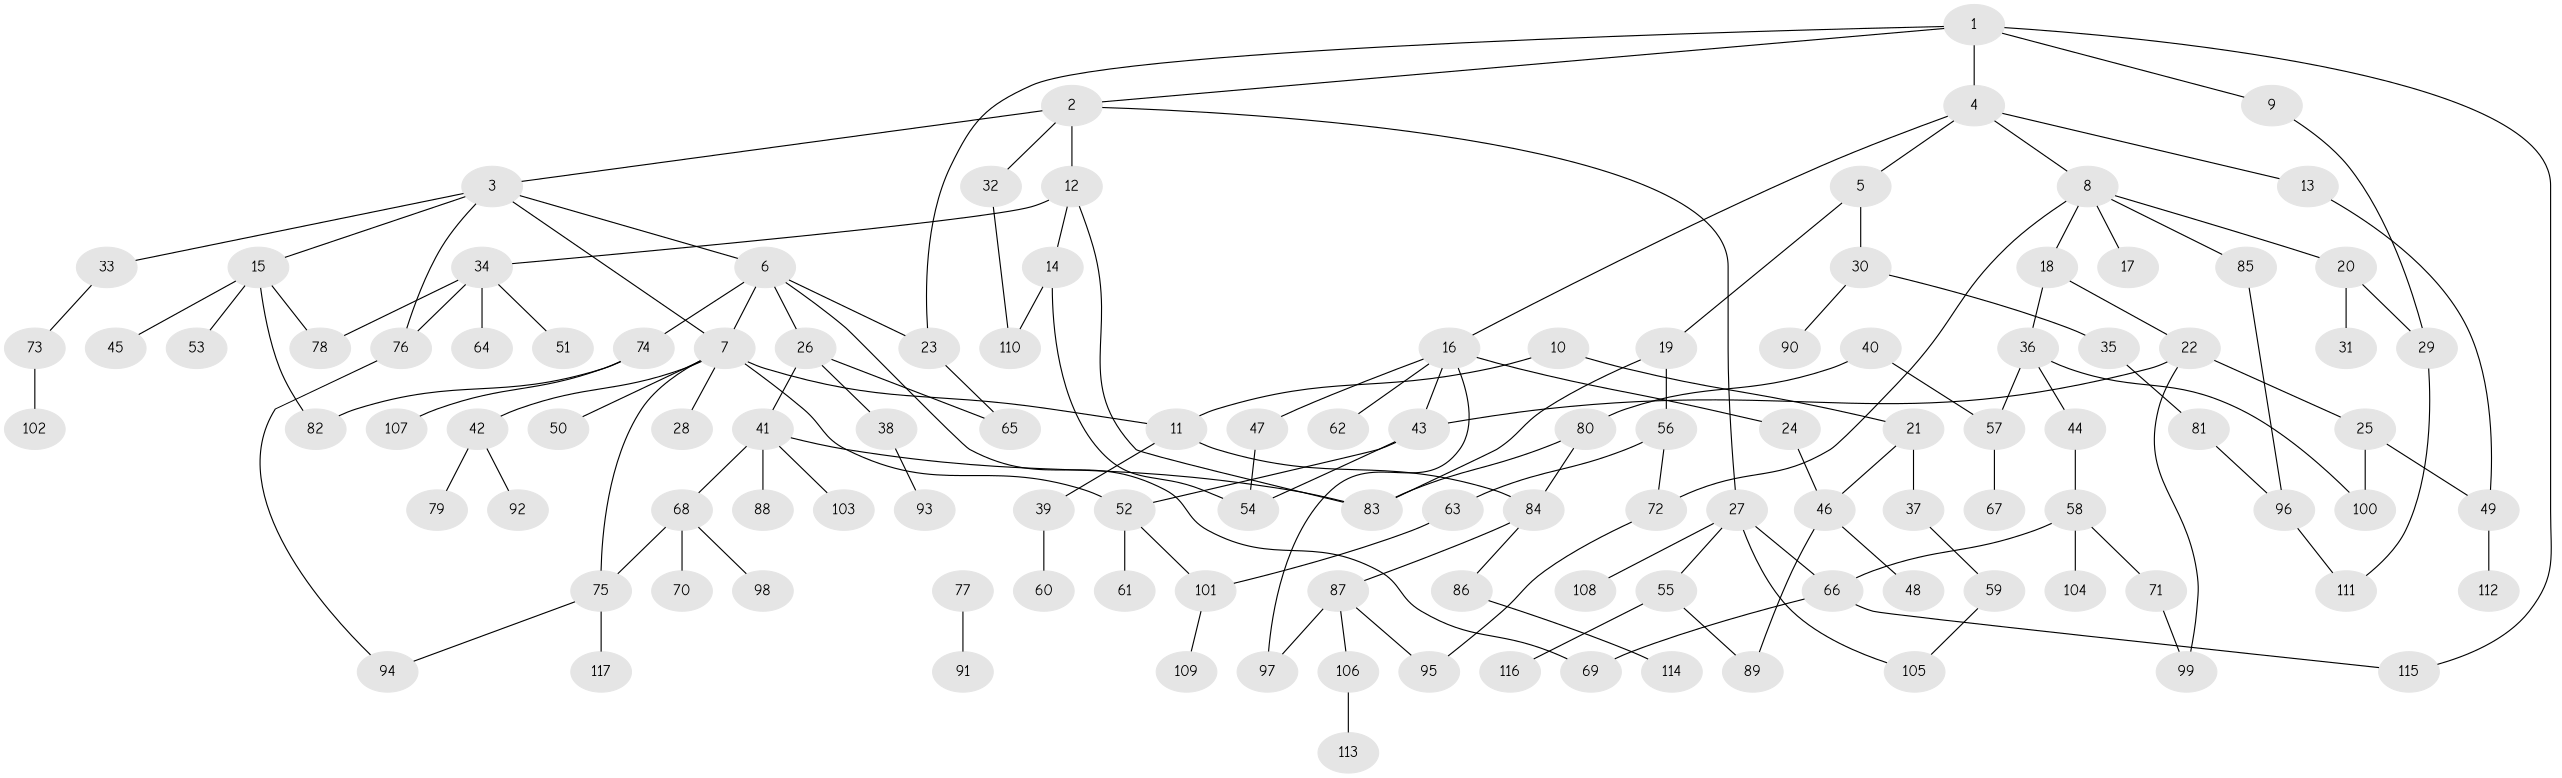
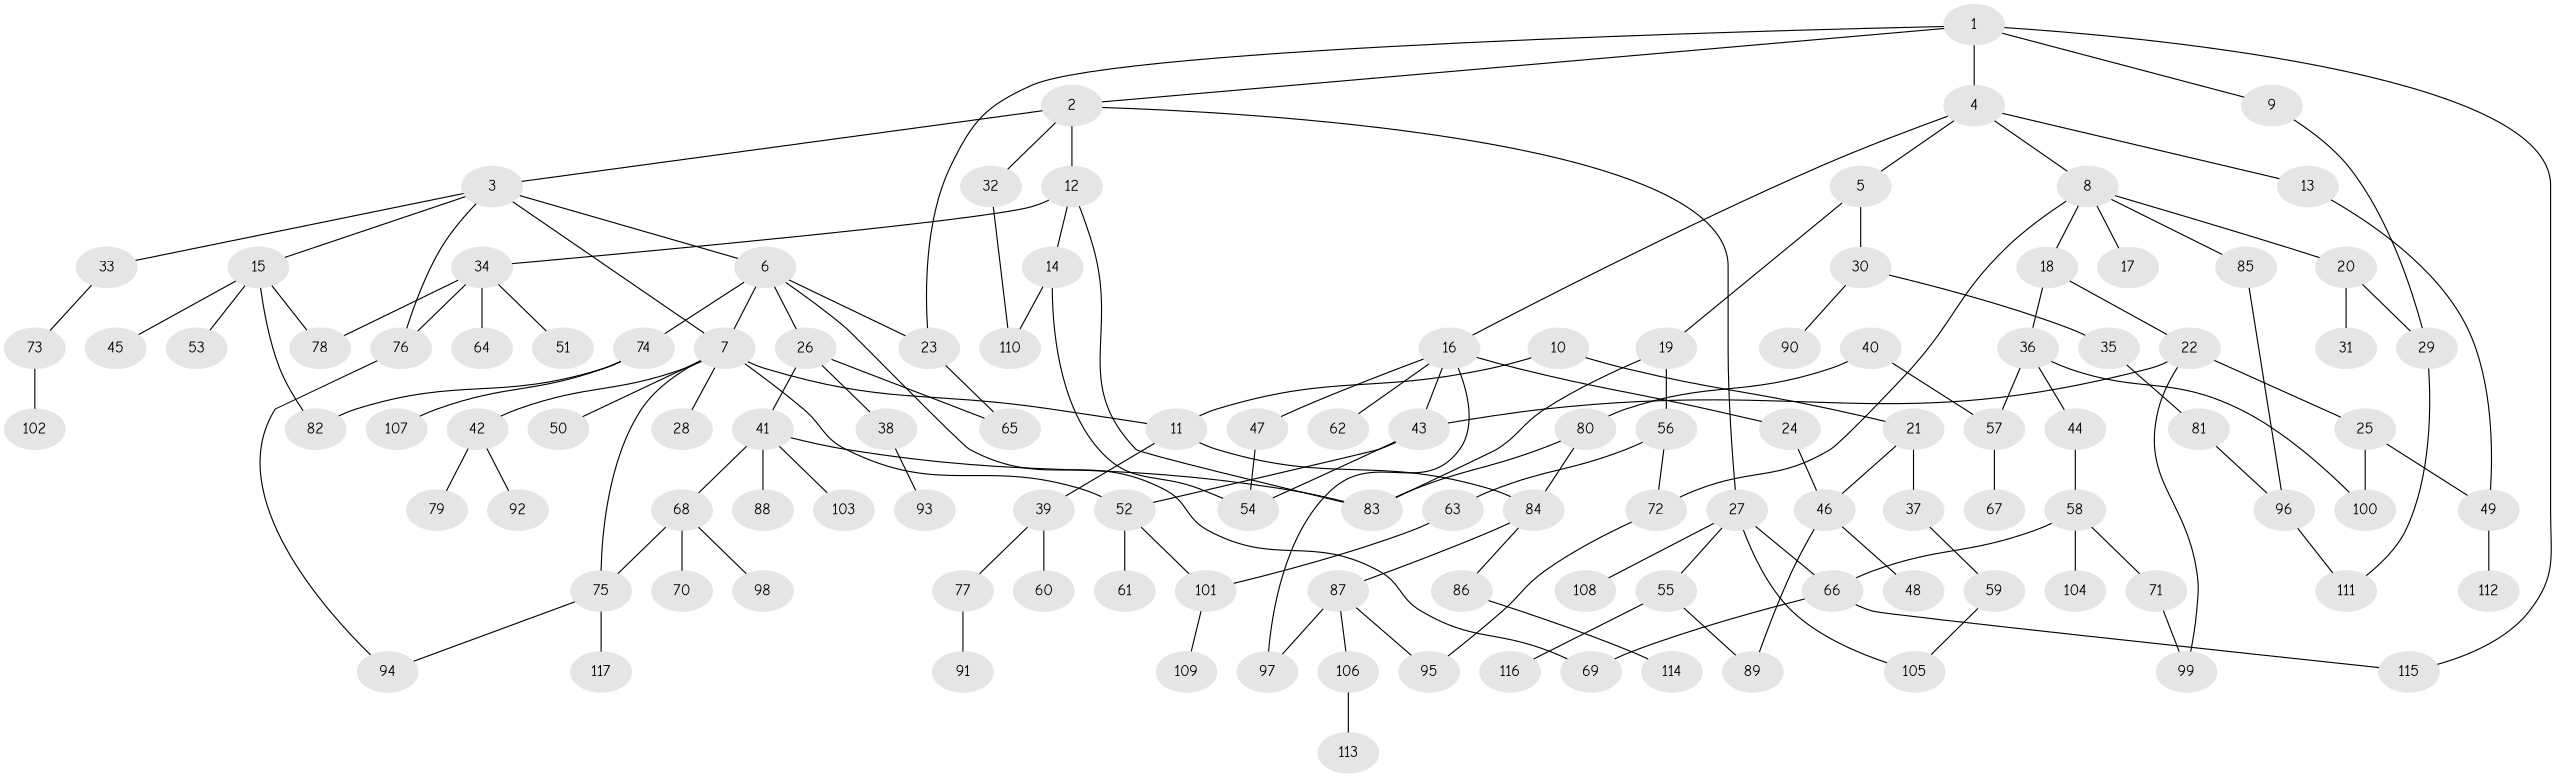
none -> (1004, 550)
